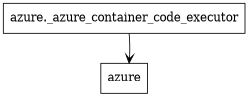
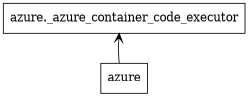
(130, 44) -> (119, 52)
